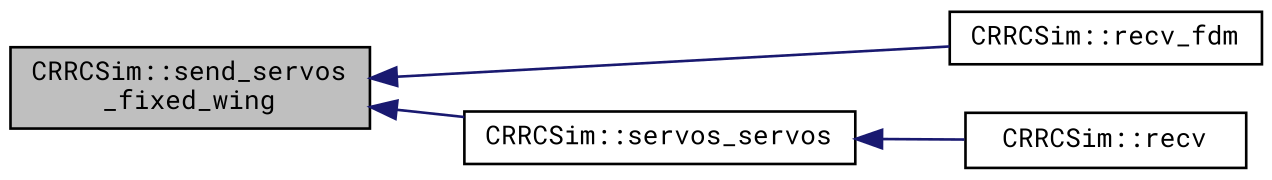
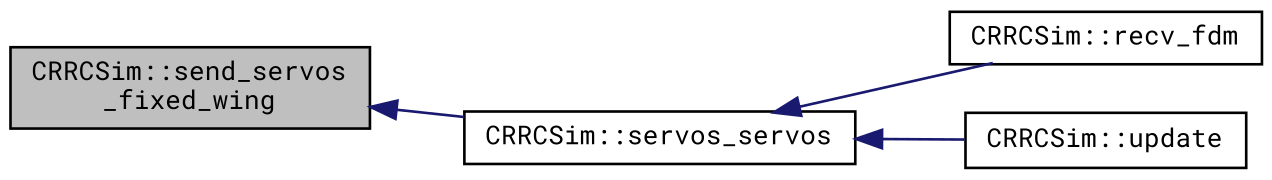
(673, 62) -> (896, 85)
(1106, 140) -> (1106, 140)
